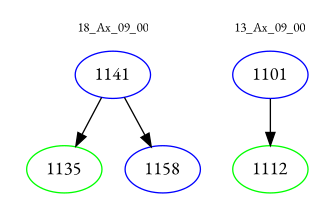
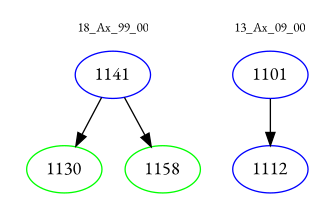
(114, 28) -> (114, 28)
(64, 169) -> (64, 169)
(163, 169) -> (163, 169)
(270, 169) -> (270, 169)
